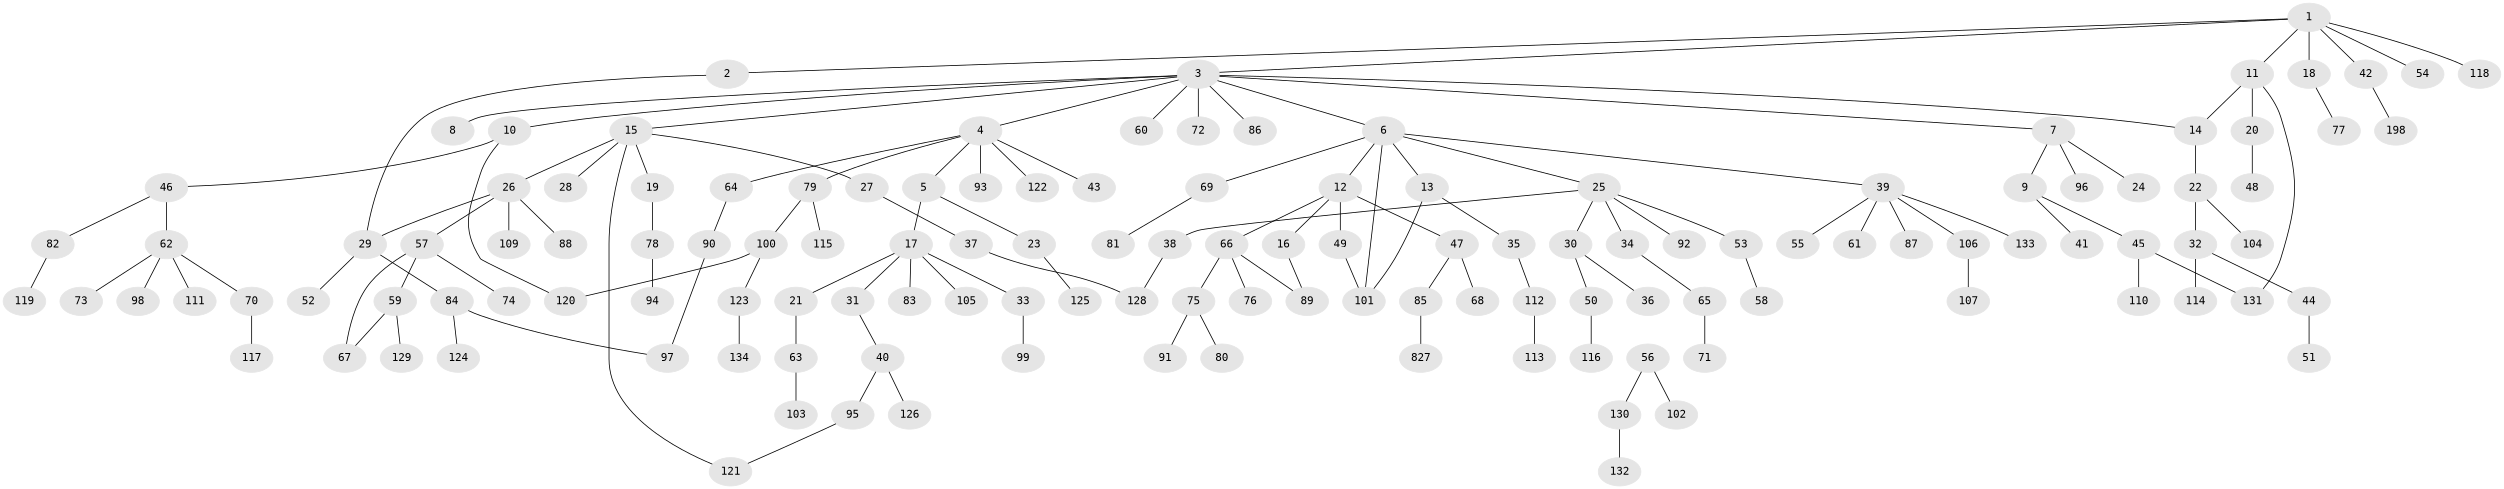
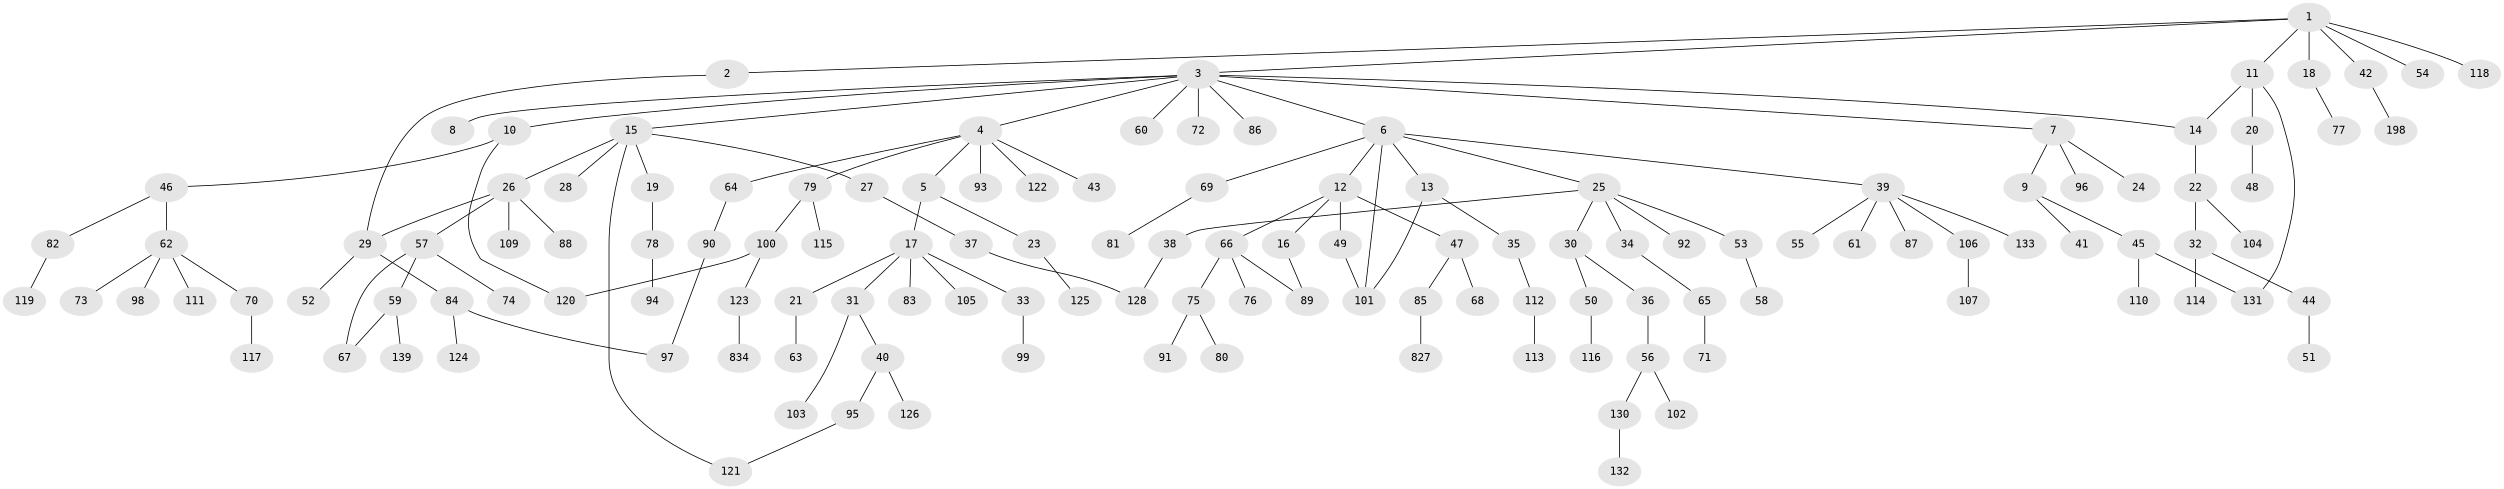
none -> (1648, 330)
(402, 358) -> (402, 358)
(739, 358) -> (739, 358)
(796, 387) -> (830, 360)
